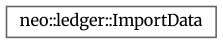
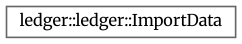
(111, 22) -> (121, 22)
